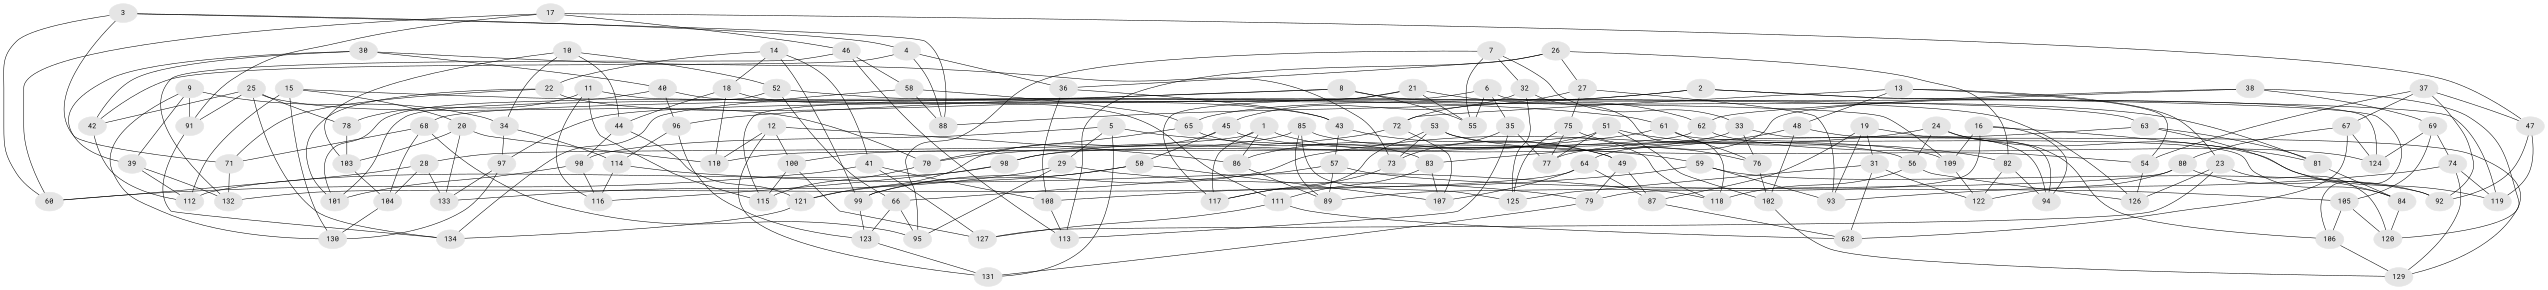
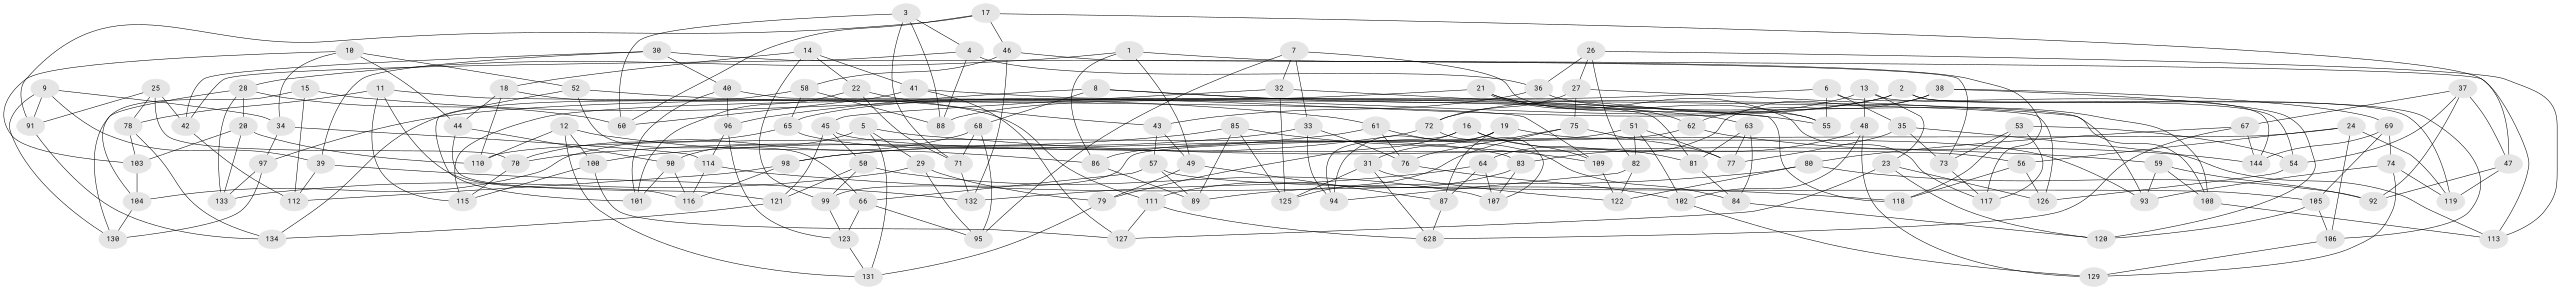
(363, 98) -> (243, 103)
(2375, 164) -> (2256, 164)
(308, 204) -> (188, 198)
